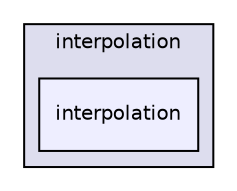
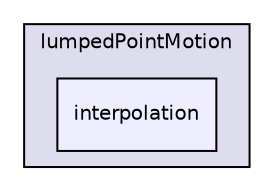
(119, 43) -> (137, 43)
